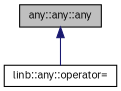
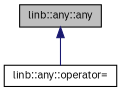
(60, 16) -> (60, 16)
